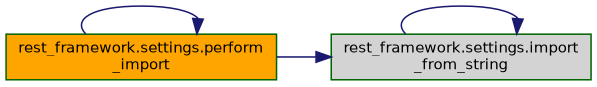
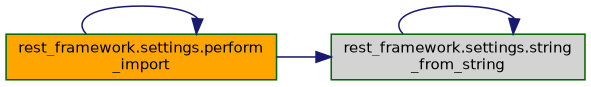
(461, 57) -> (458, 57)
